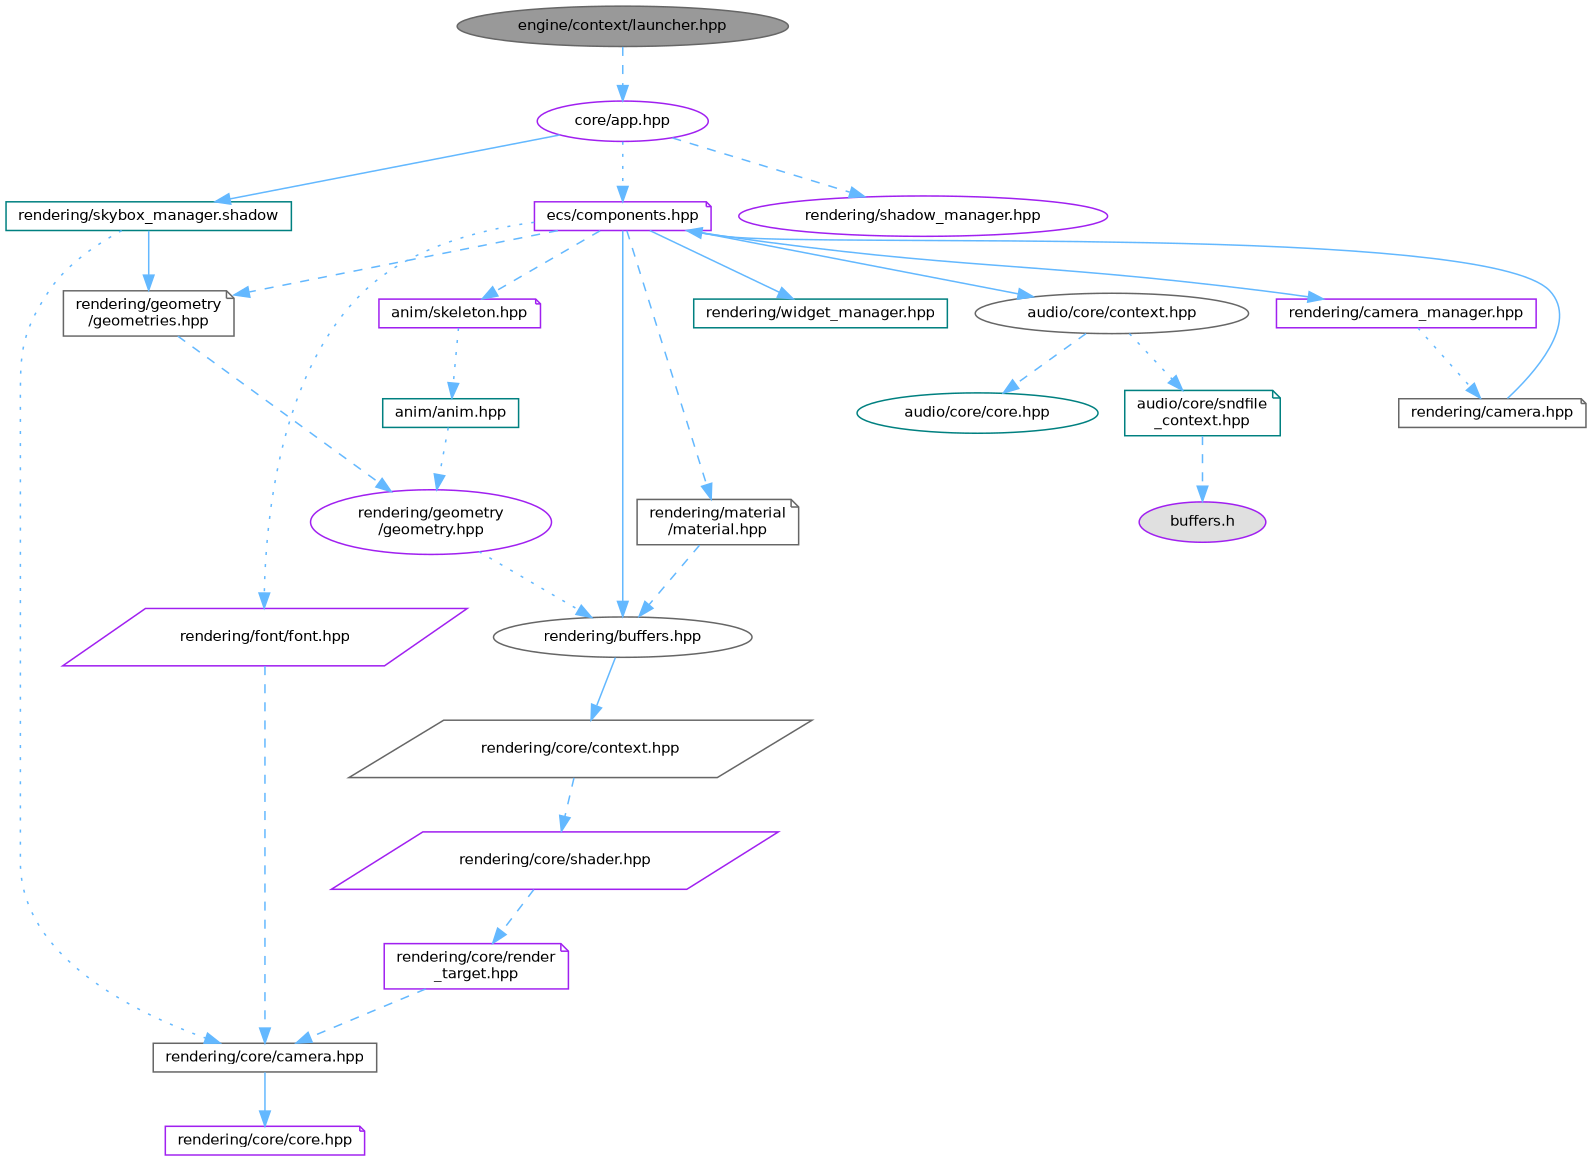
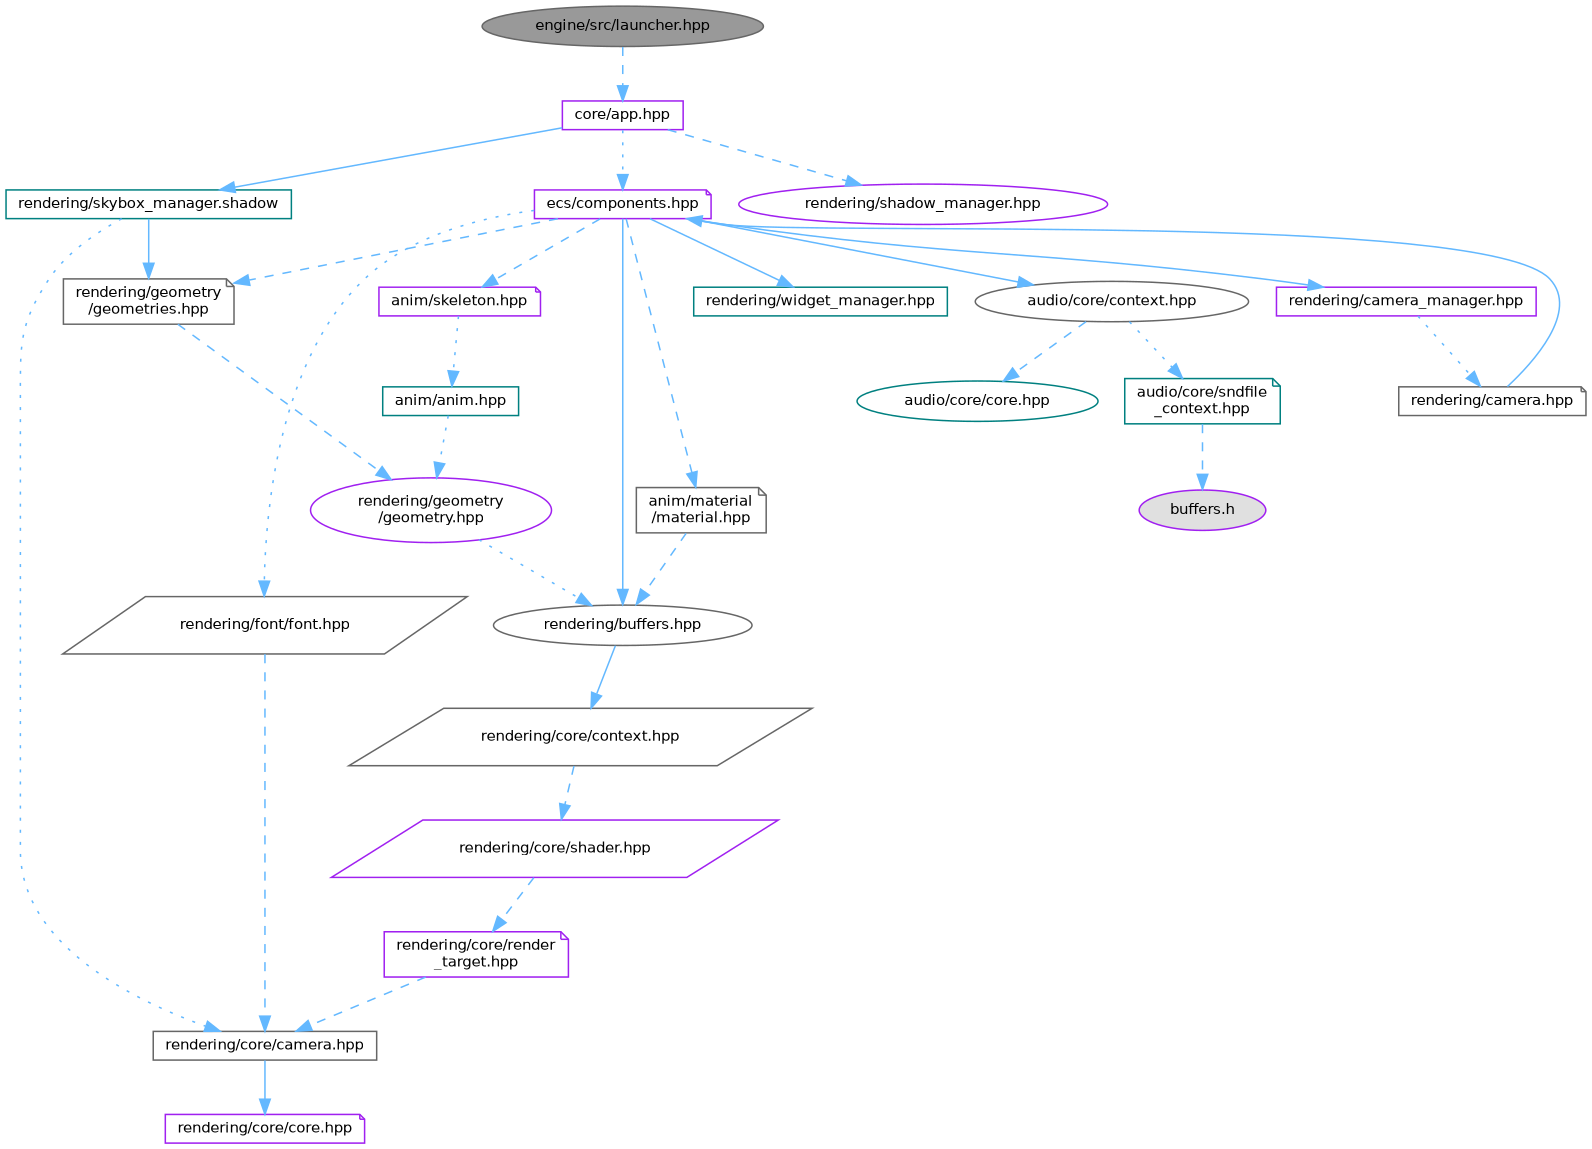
(623, 26) -> (623, 26)
(623, 121) -> (623, 115)
(718, 522) -> (701, 510)
(265, 637) -> (265, 625)
